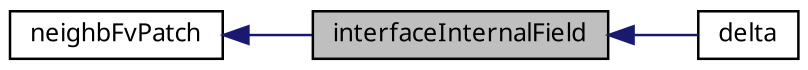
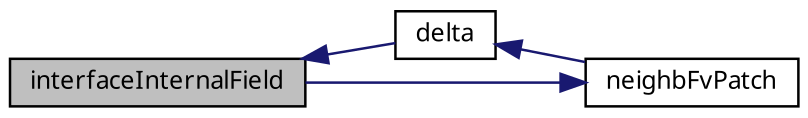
none -> (553, 56)
